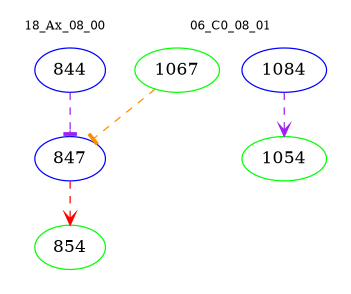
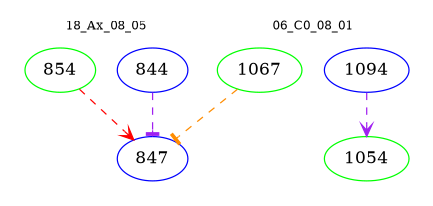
(65, 26) -> (106, 26)
(284, 70) -> (367, 70)
(70, 197) -> (102, 110)
